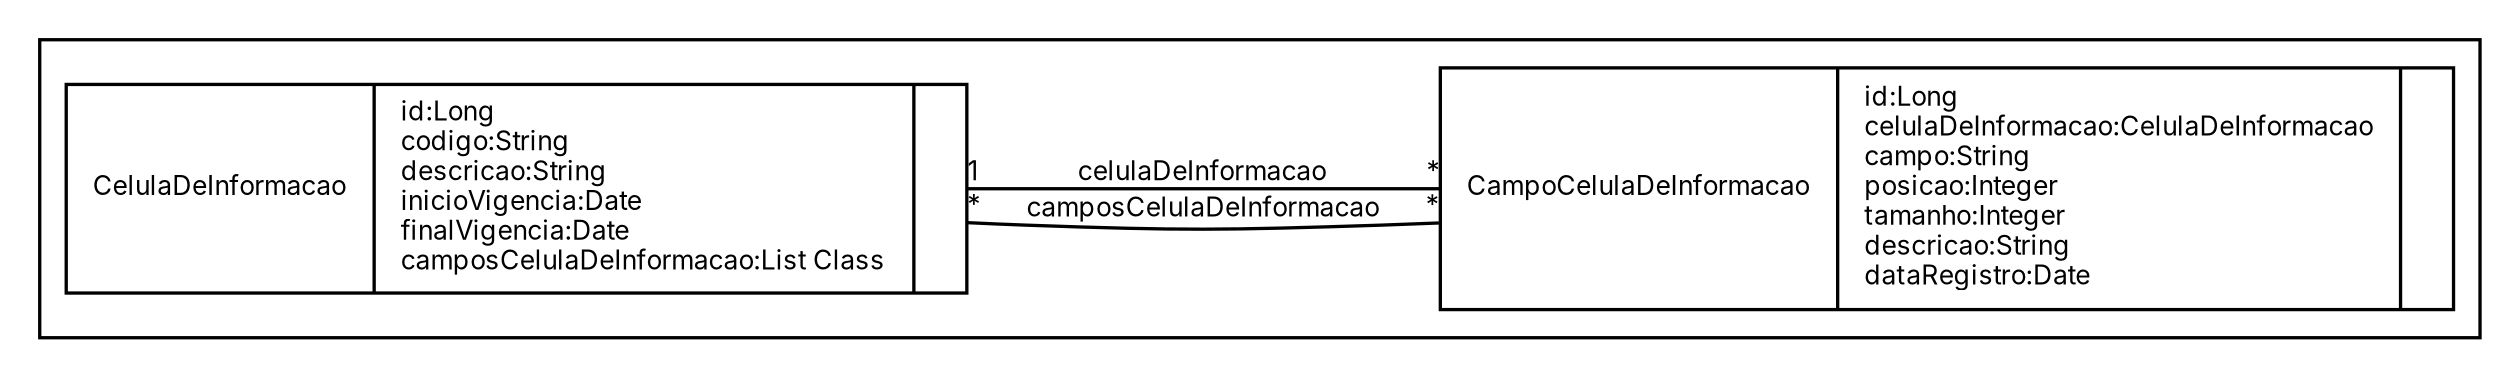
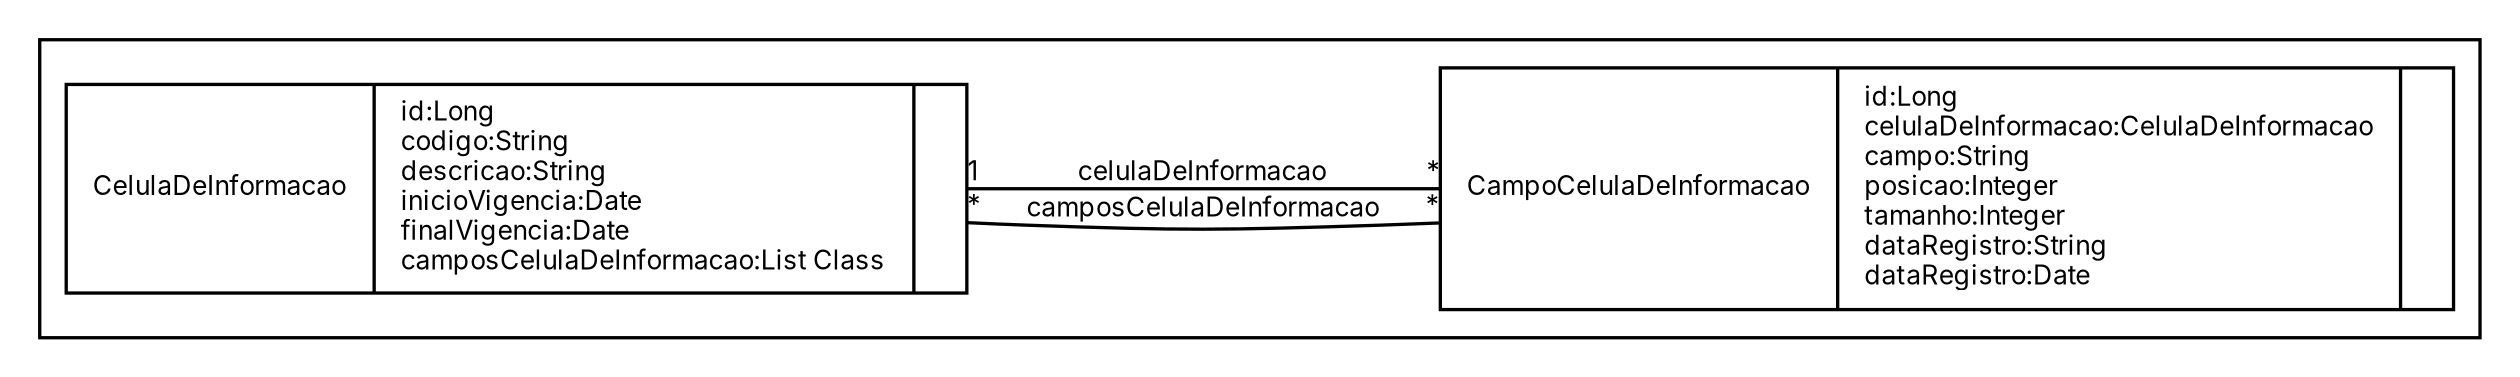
(1968, 247) -> (1987, 247)
